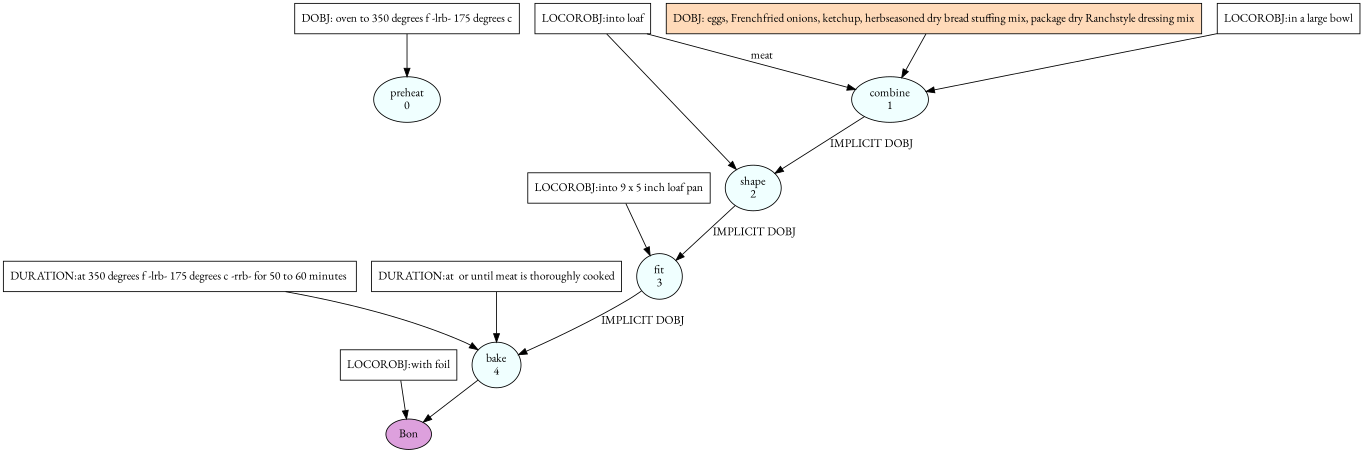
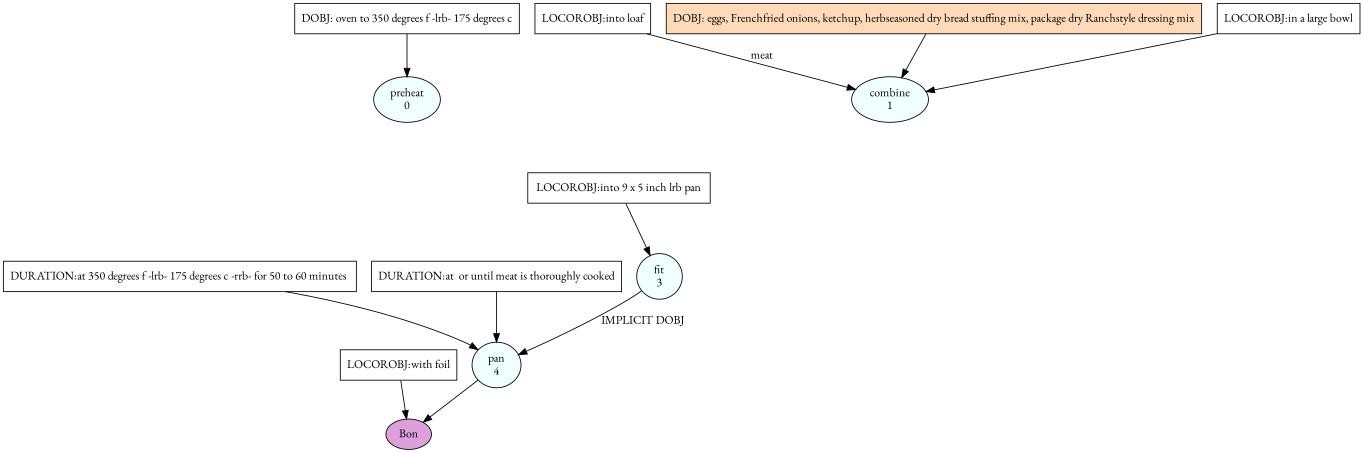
(619, 188) -> (619, 188)
(753, 188) -> none
(497, 365) -> (497, 365)
